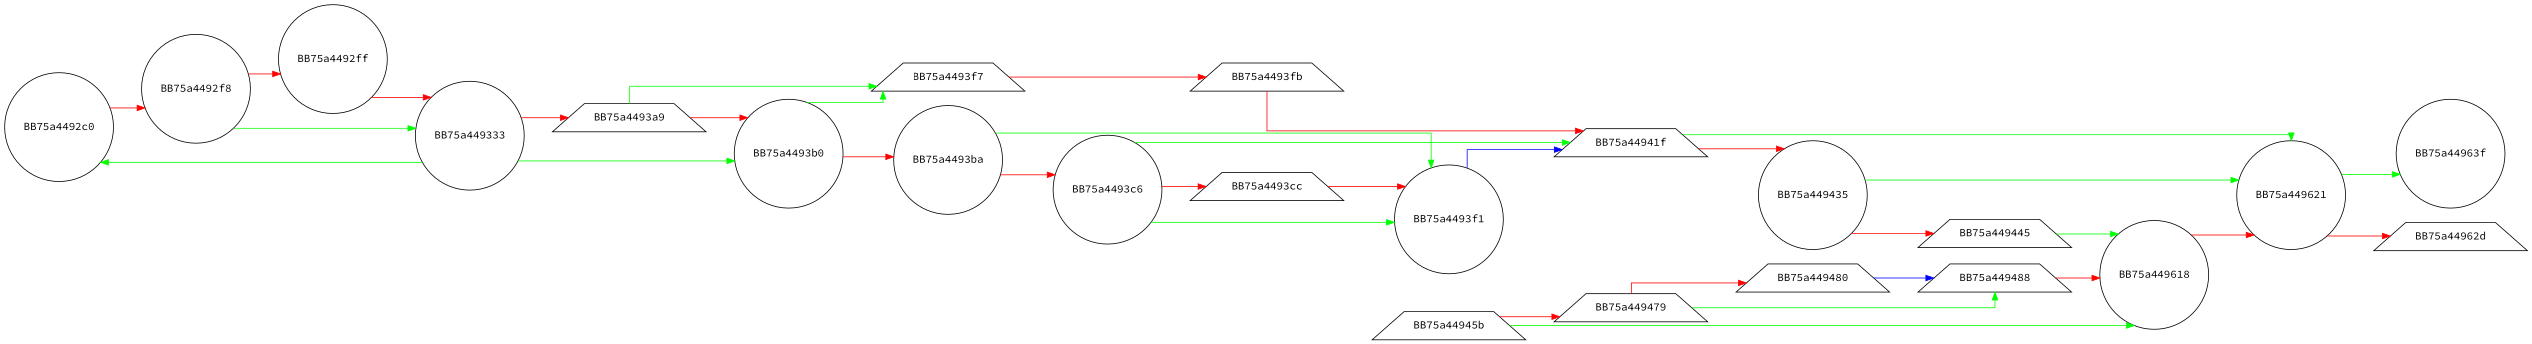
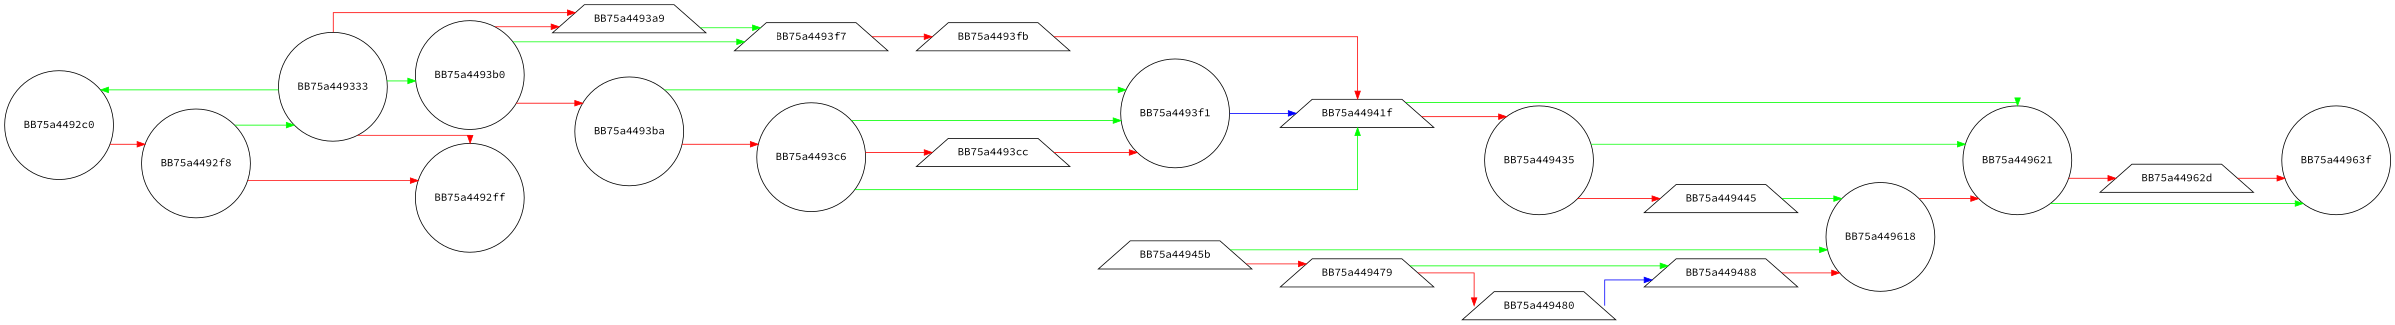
(398, 97) -> (414, 135)
(715, 118) -> (523, 27)
none -> (2257, 178)
